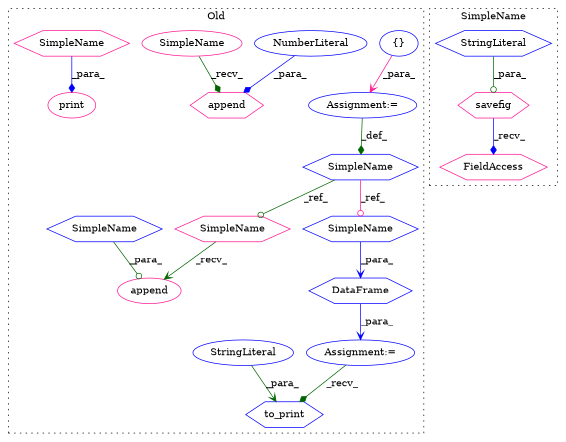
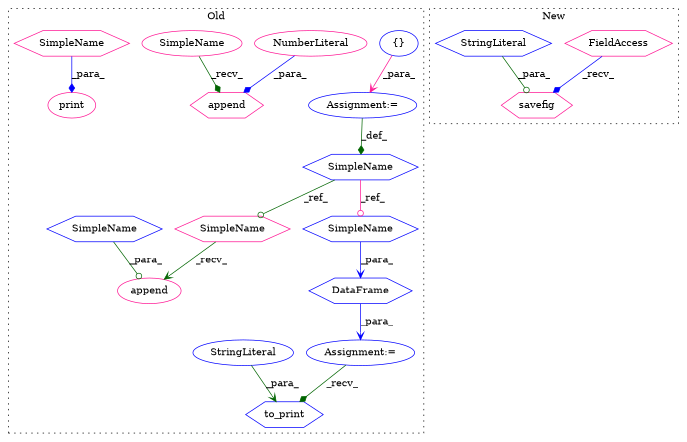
(494, 17) -> (554, 17)
(311, 43) -> (311, 43)
(494, 132) -> (581, 72)
